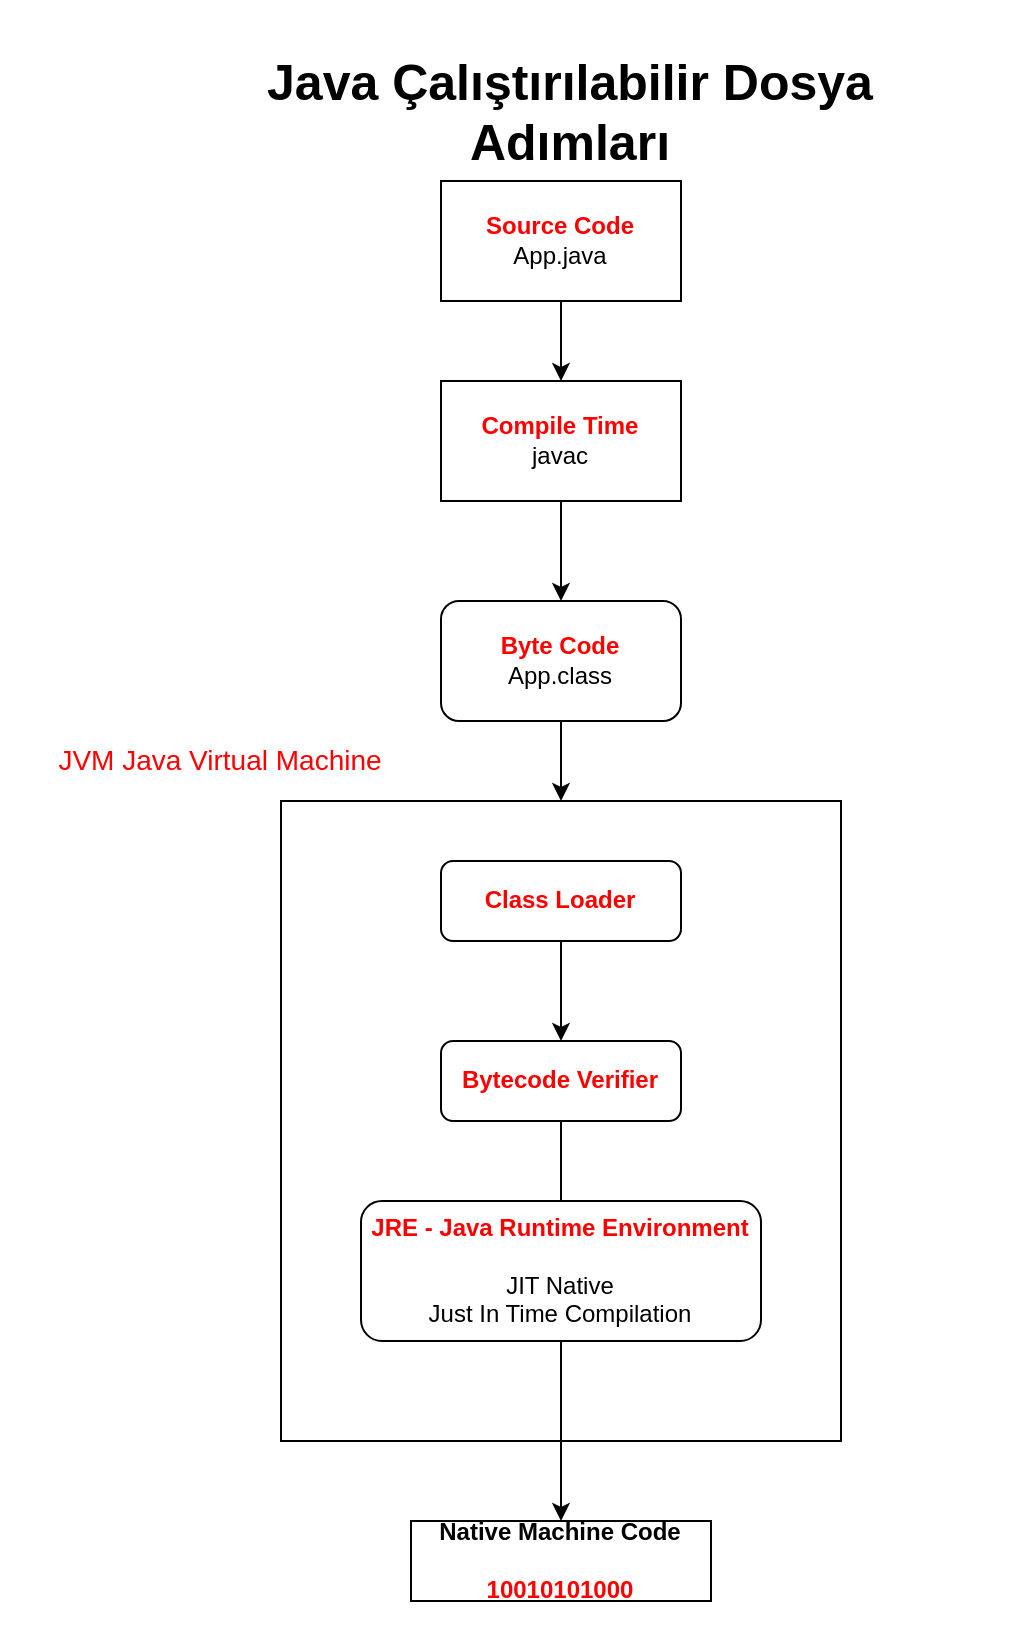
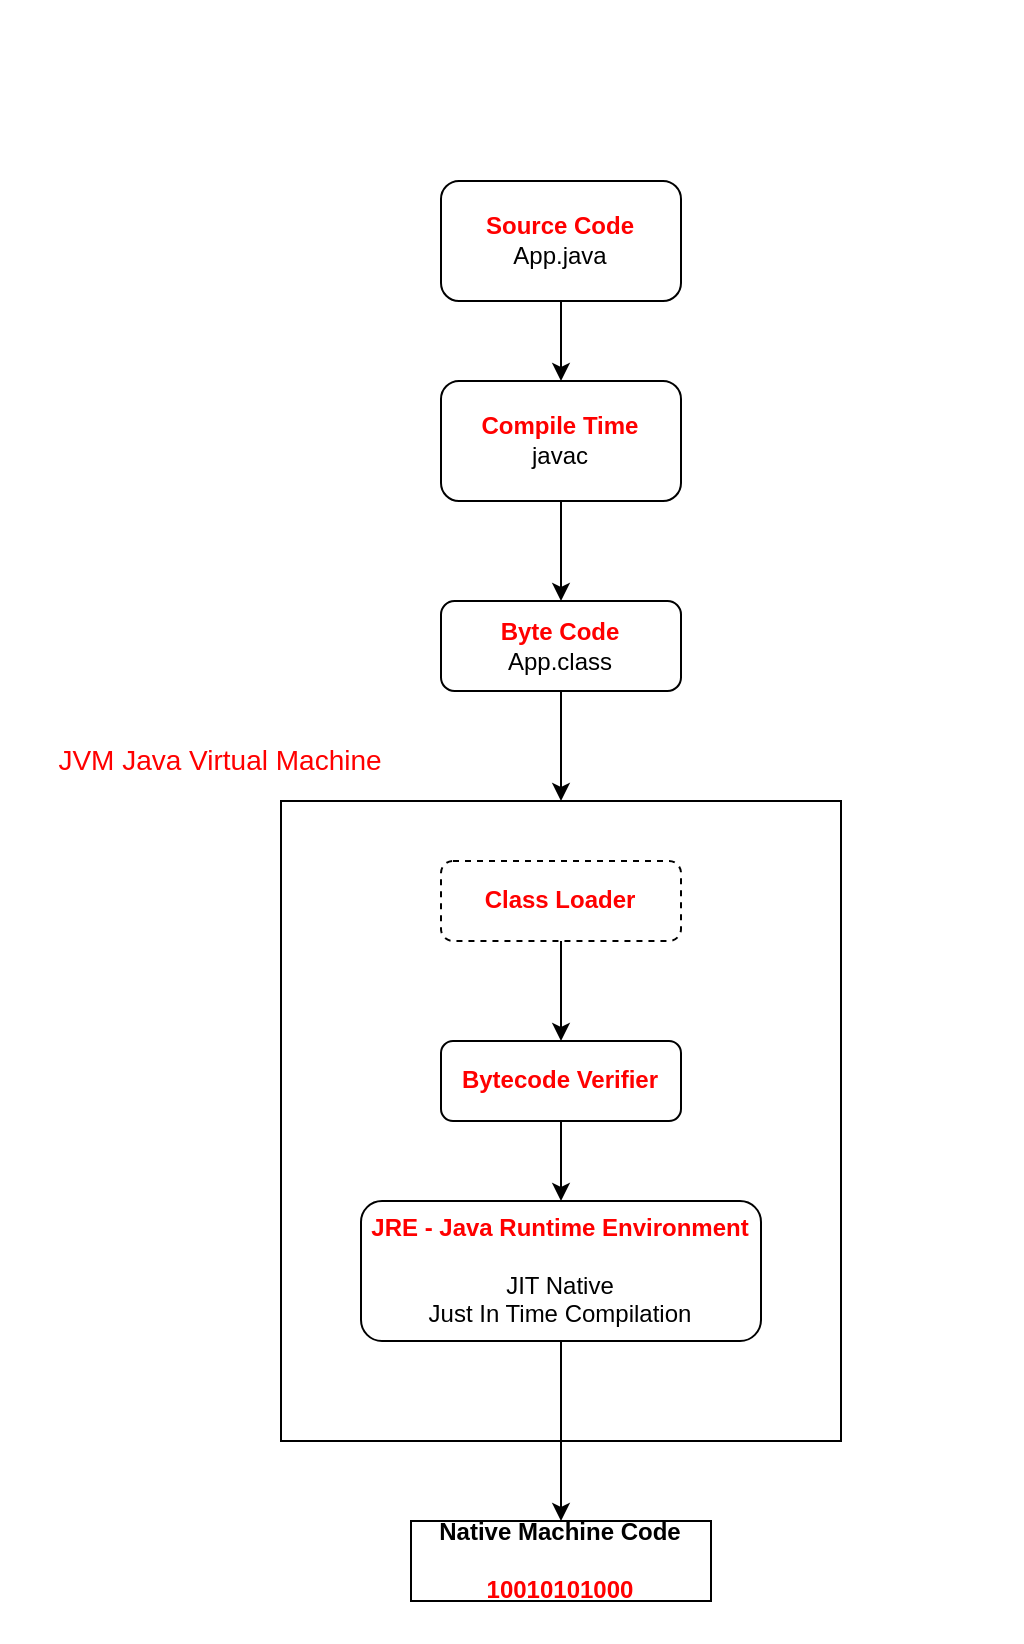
(571, 111) -> none
(561, 241) -> (561, 241)
(561, 441) -> (561, 441)
(561, 661) -> (561, 646)
(561, 901) -> (561, 901)
(561, 1191) -> (561, 1186)
